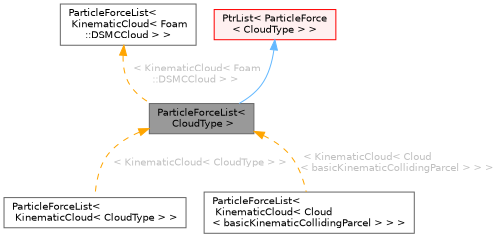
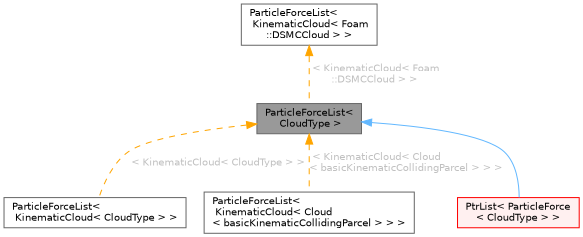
(264, 81) -> (464, 135)
